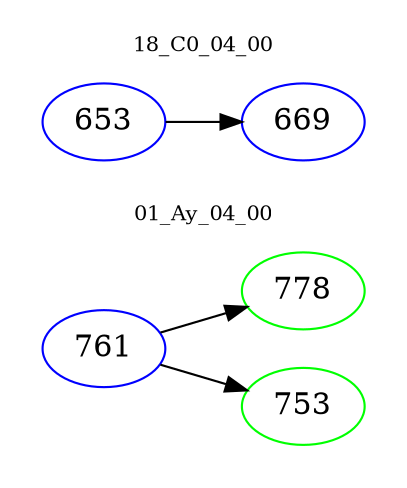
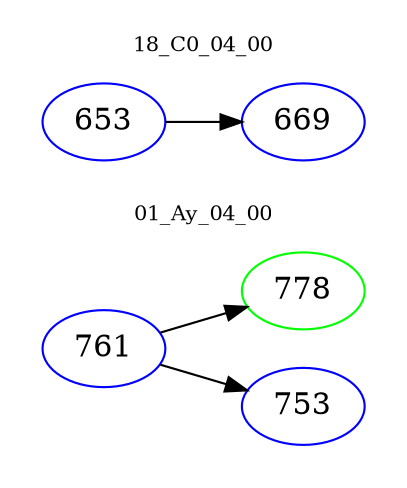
(303, 406) -> (303, 406)
